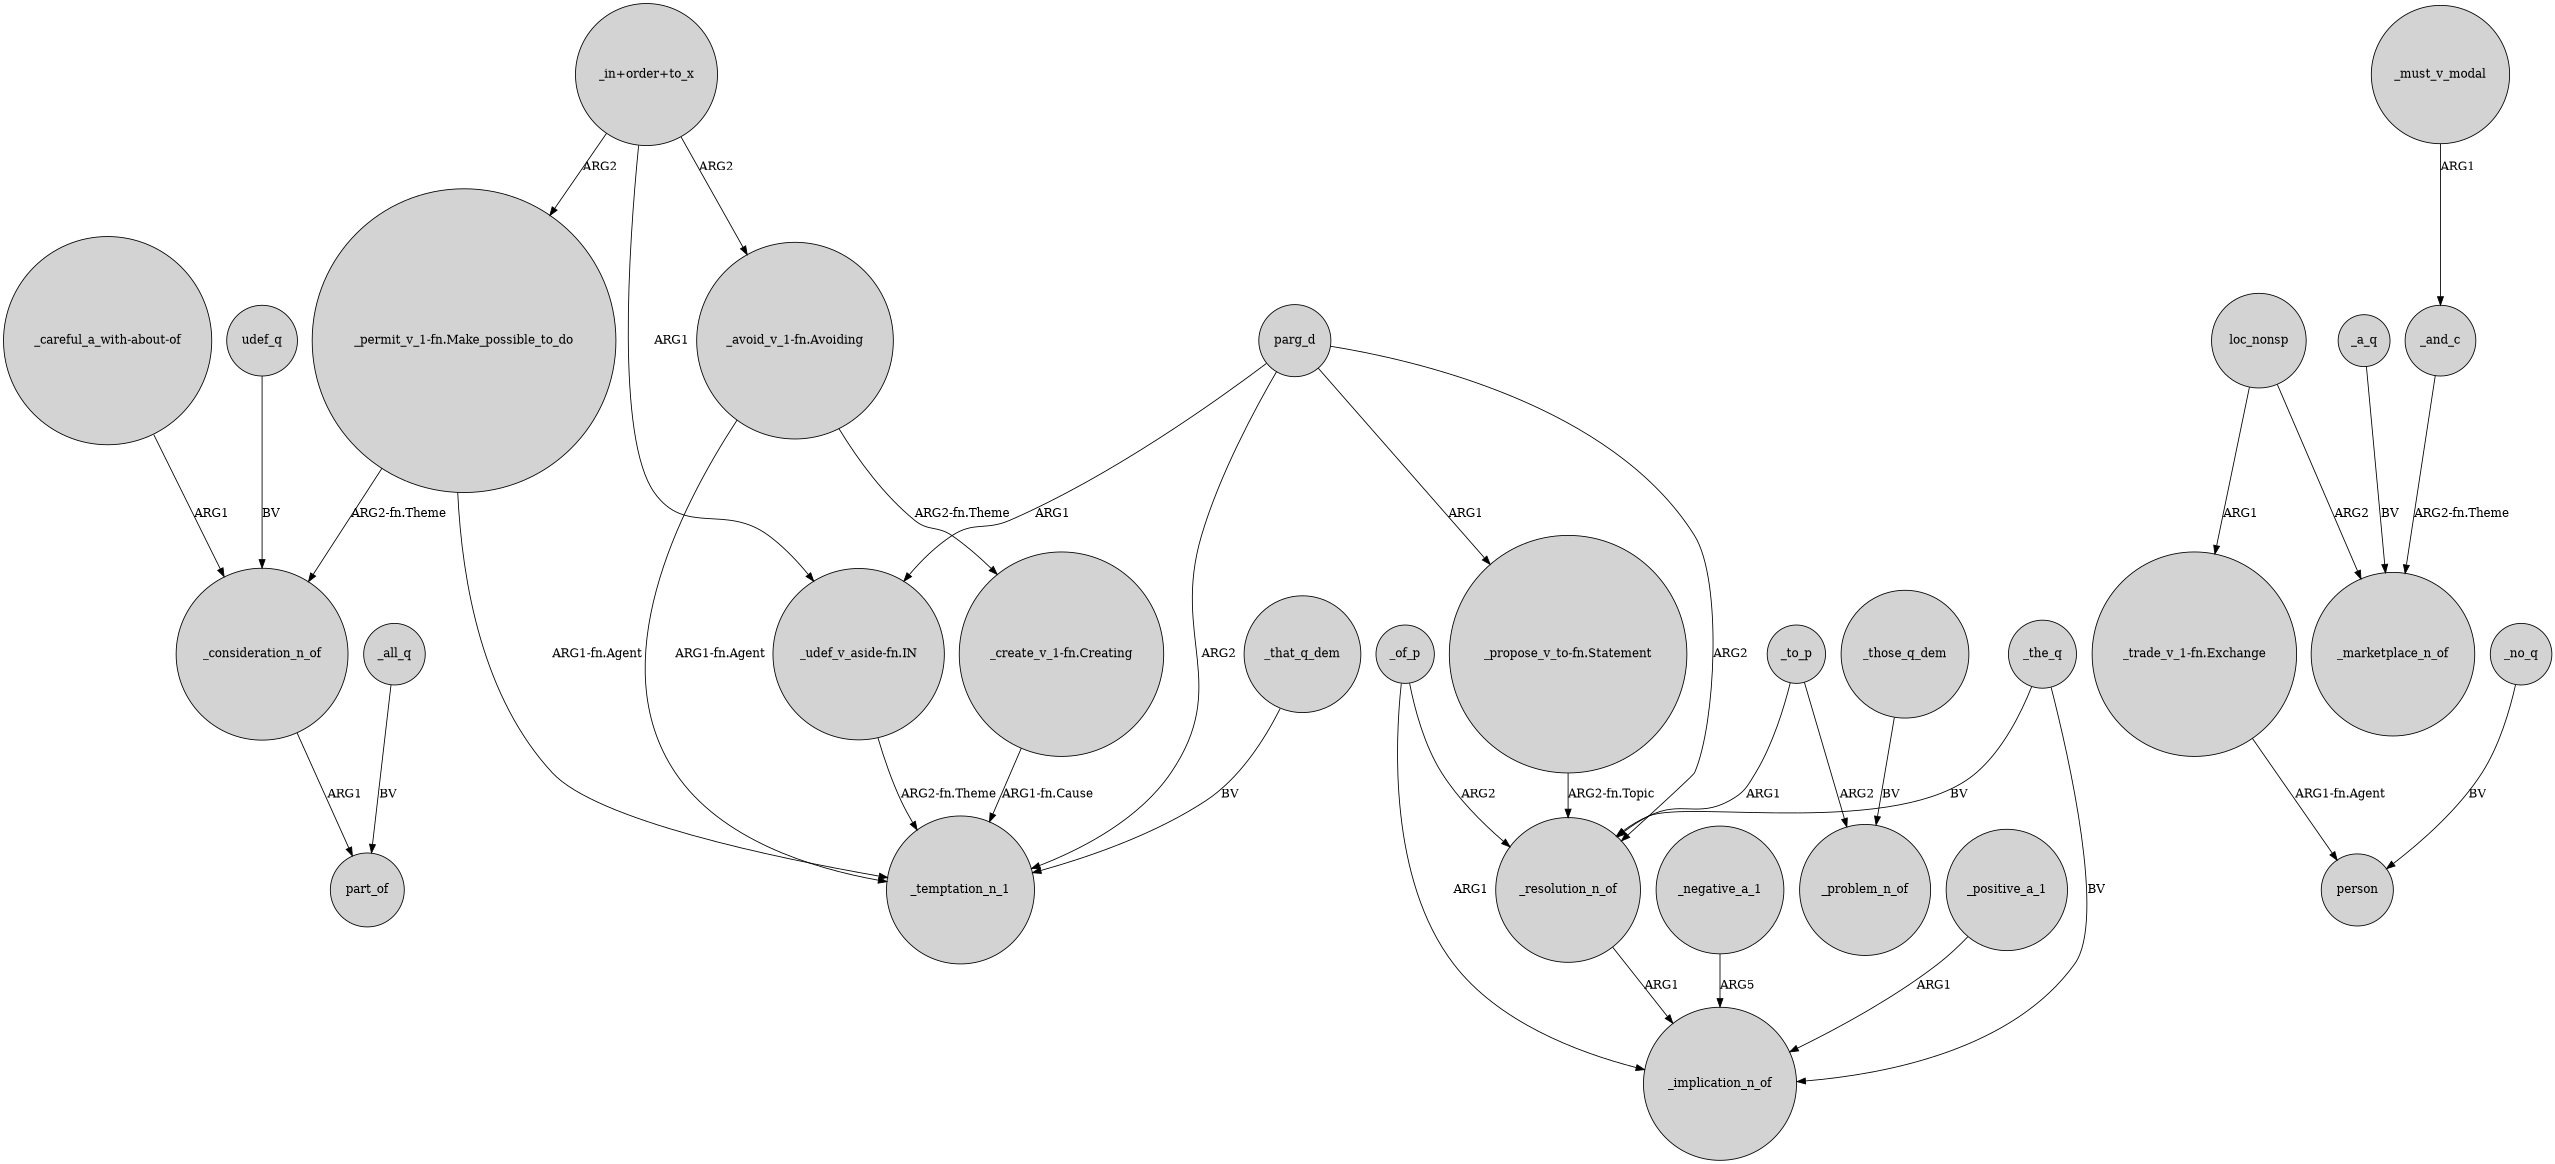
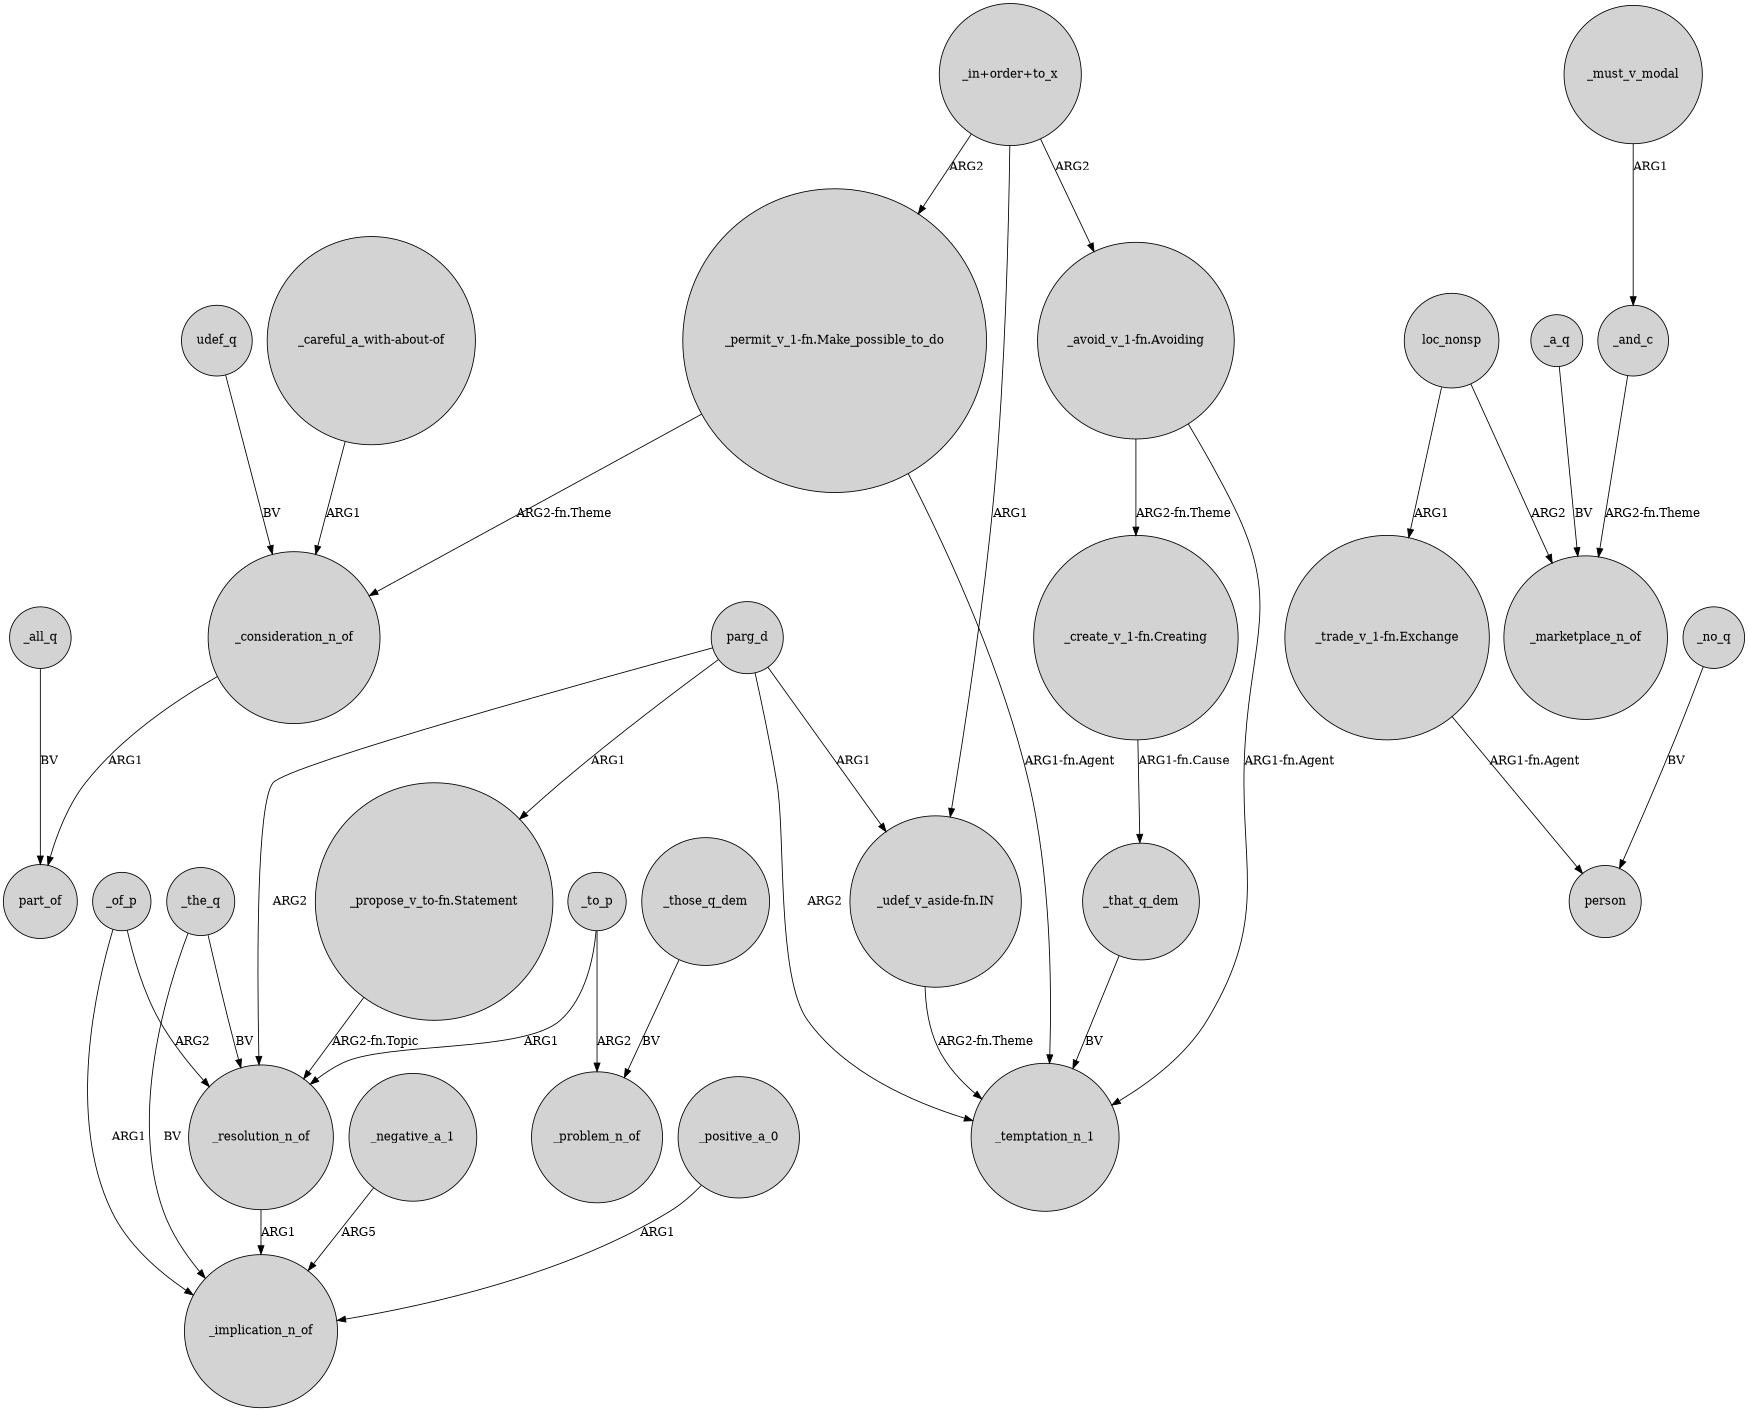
(1007, 781) -> (1139, 787)
(2007, 890) -> (739, 1137)
